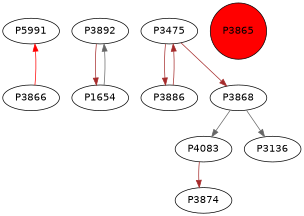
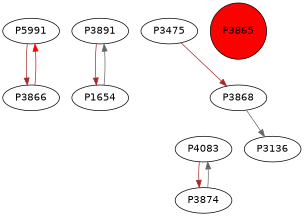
(100, 31) -> (100, 31)
none -> (26, 61)
(169, 98) -> none
(223, 121) -> (208, 178)
